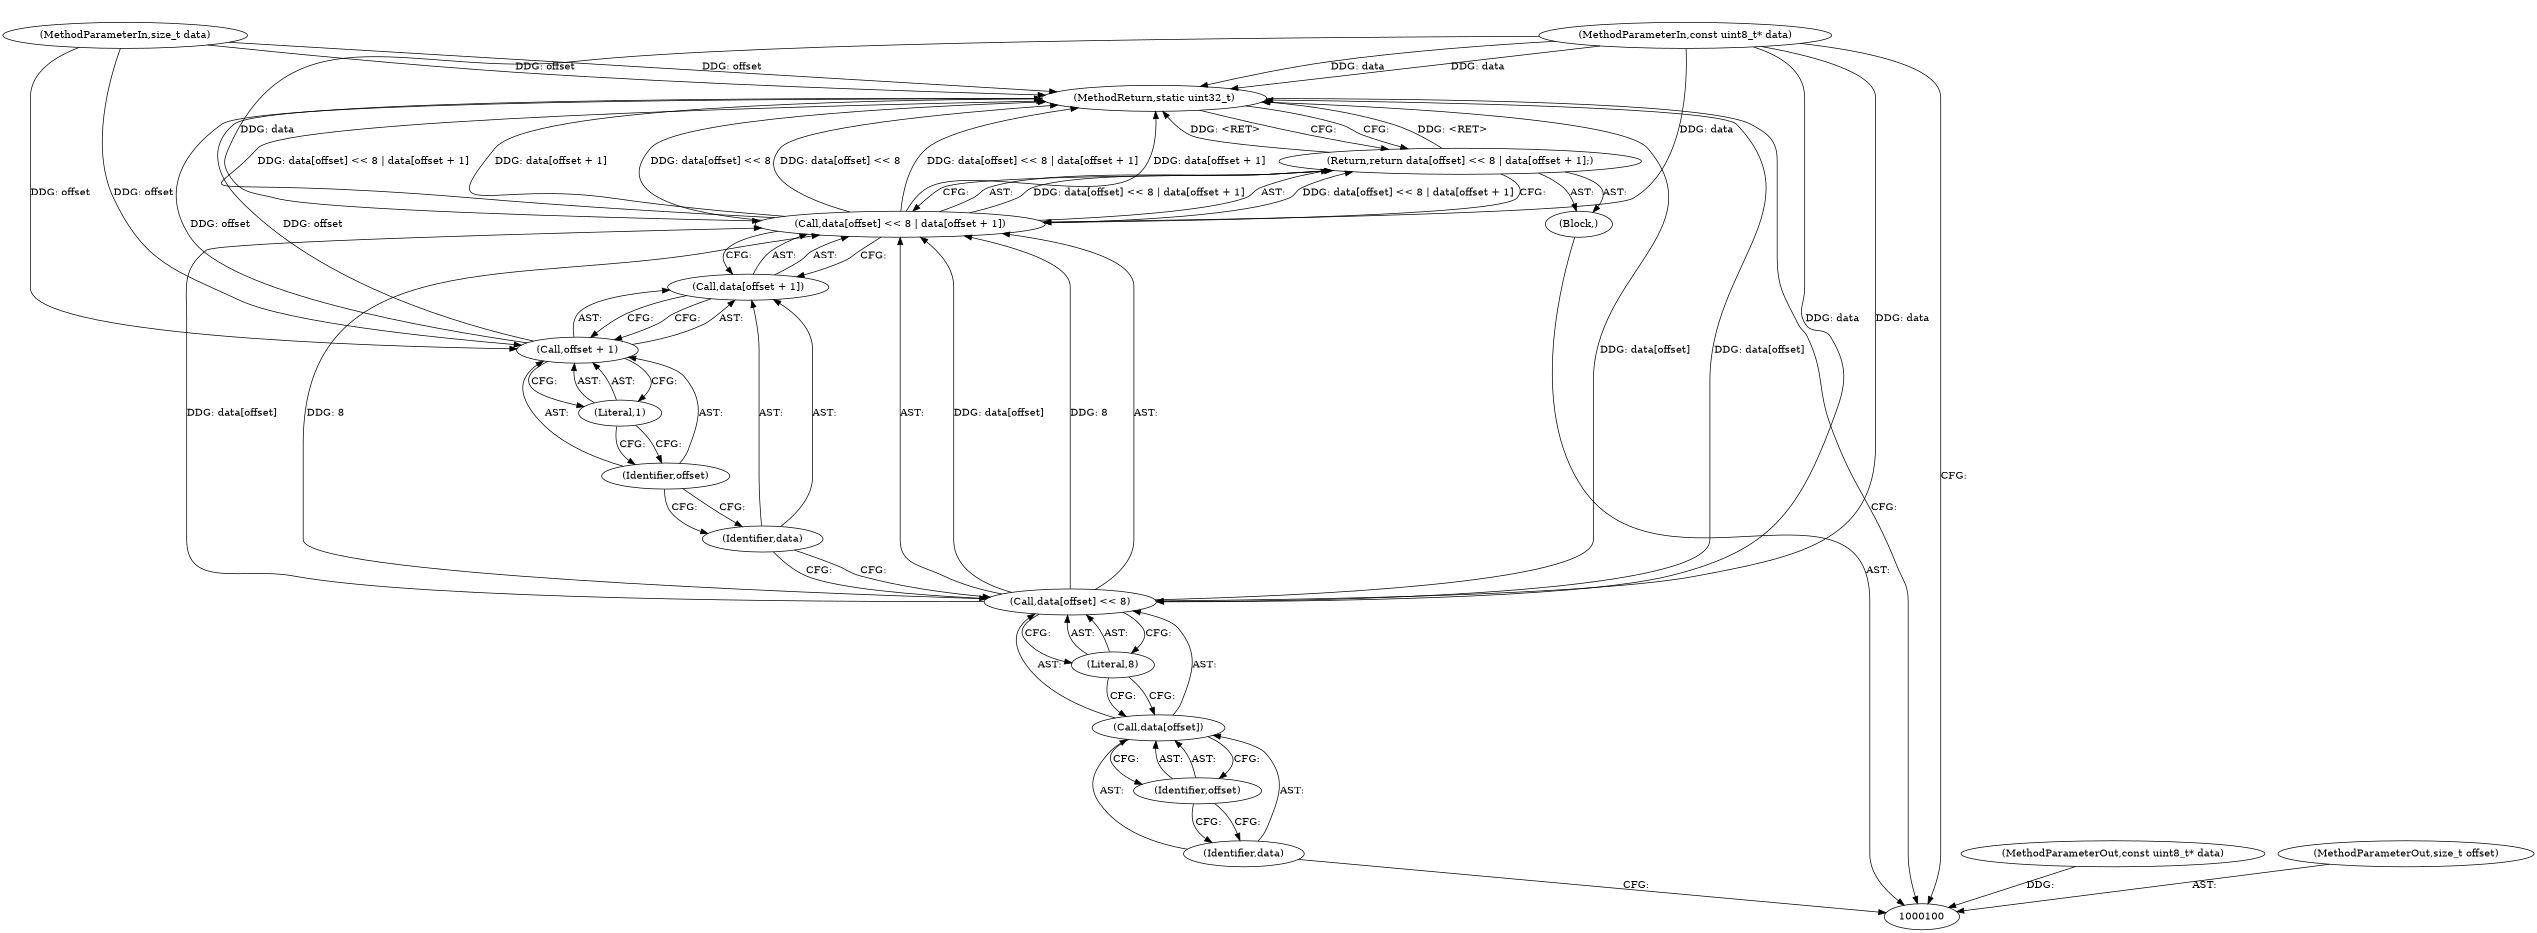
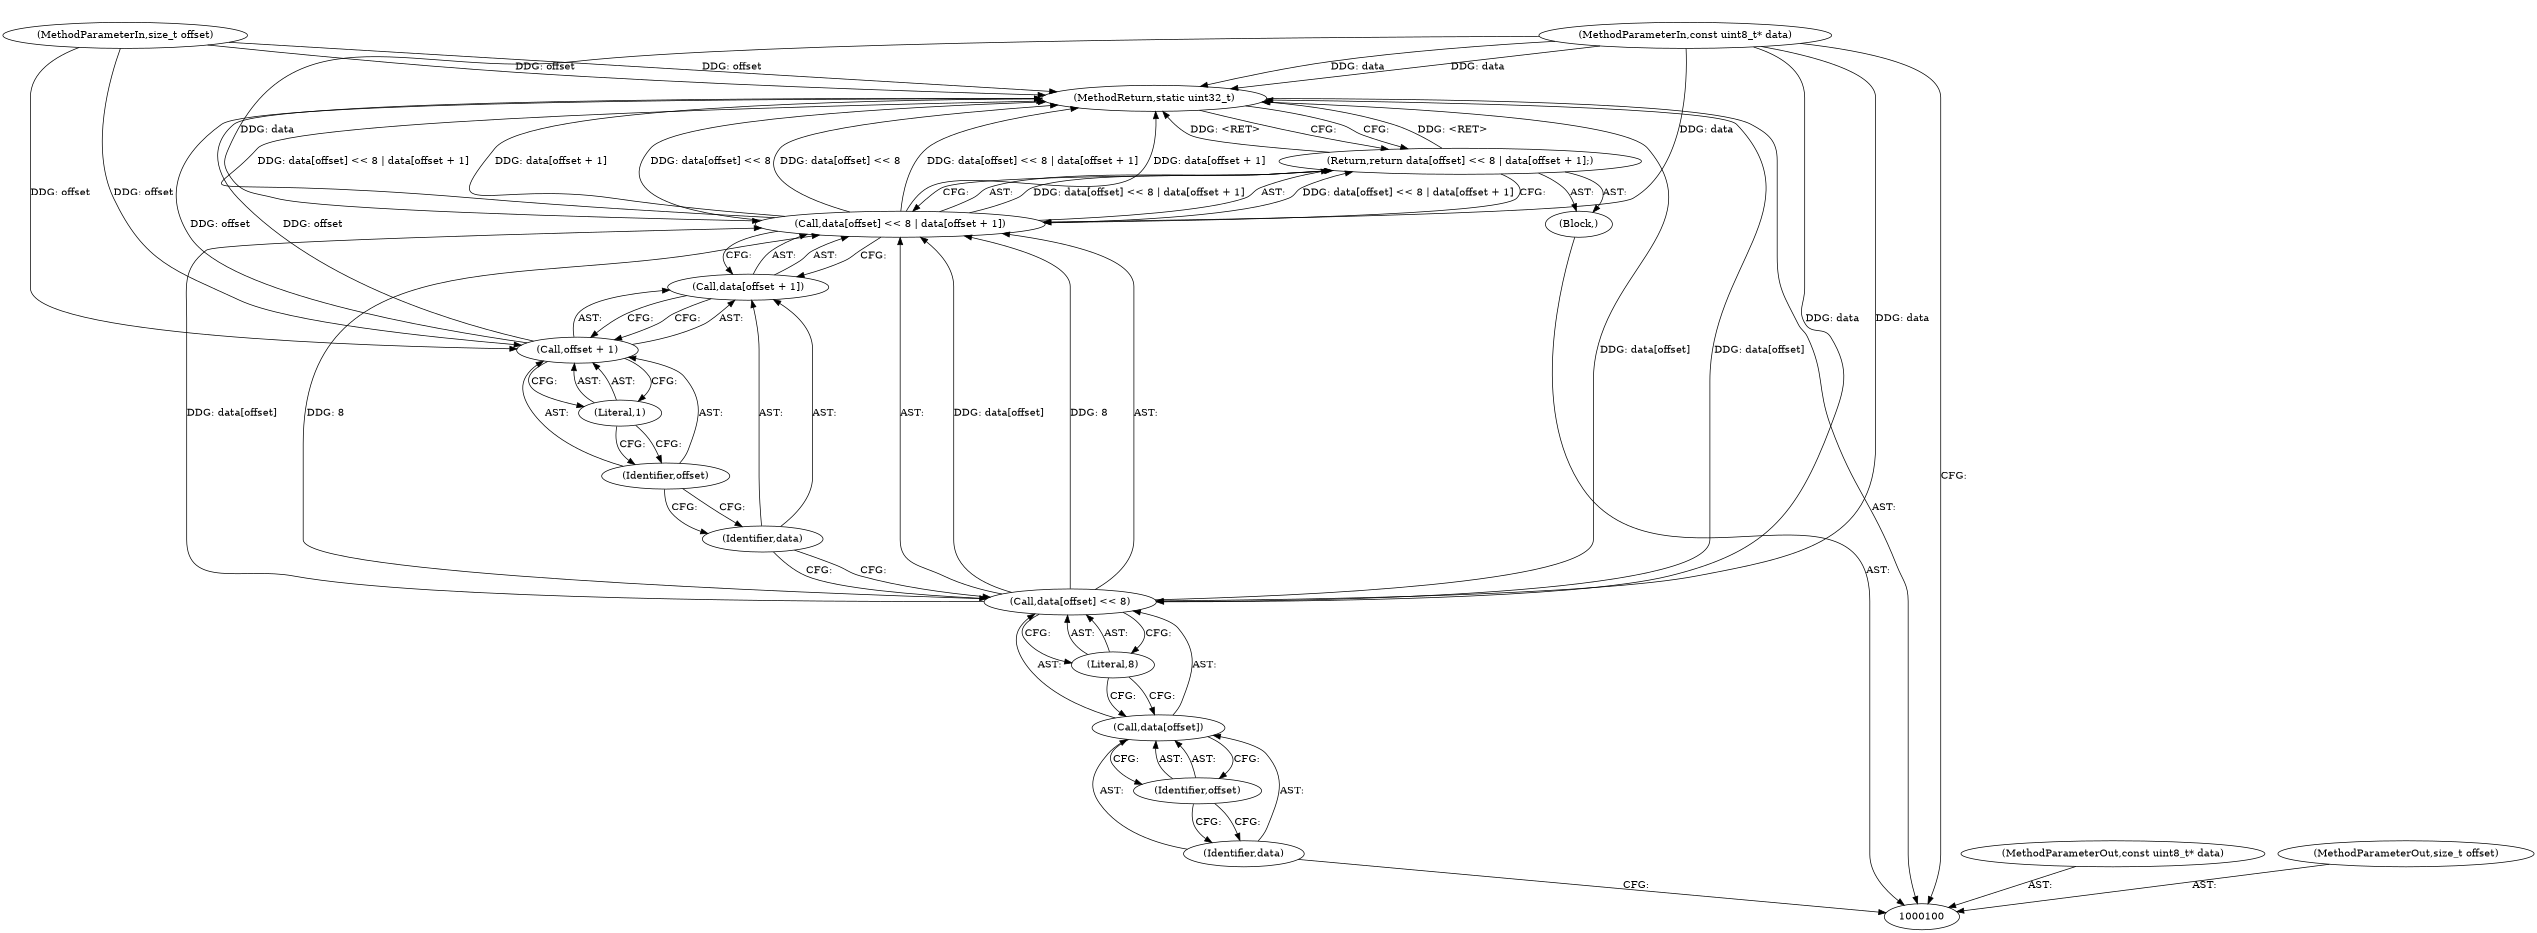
(125, 35) -> (125, 35)
(1886, 508) -> (1886, 508)
(2042, 885) -> (2042, 885)
